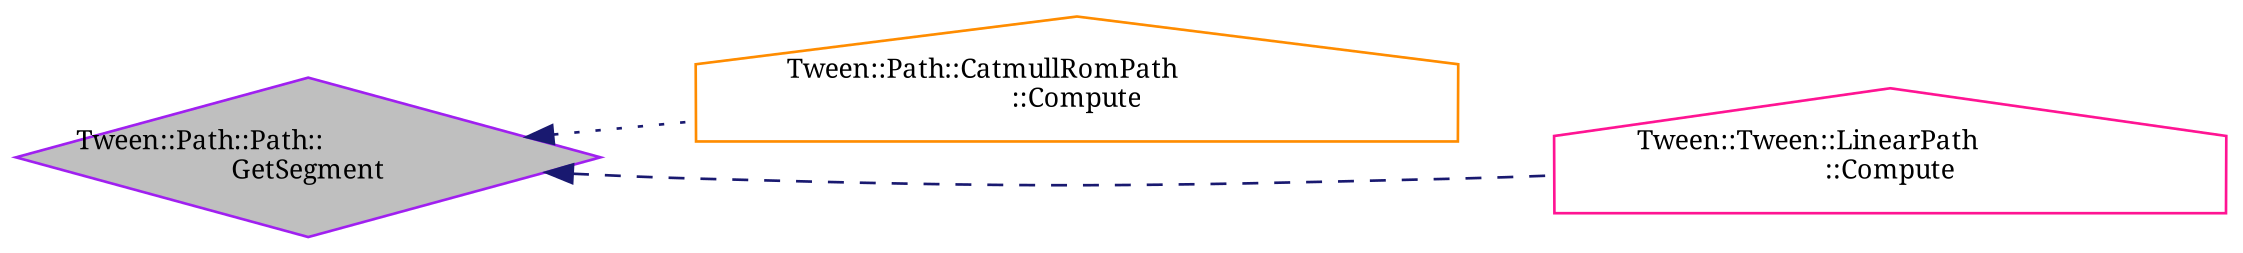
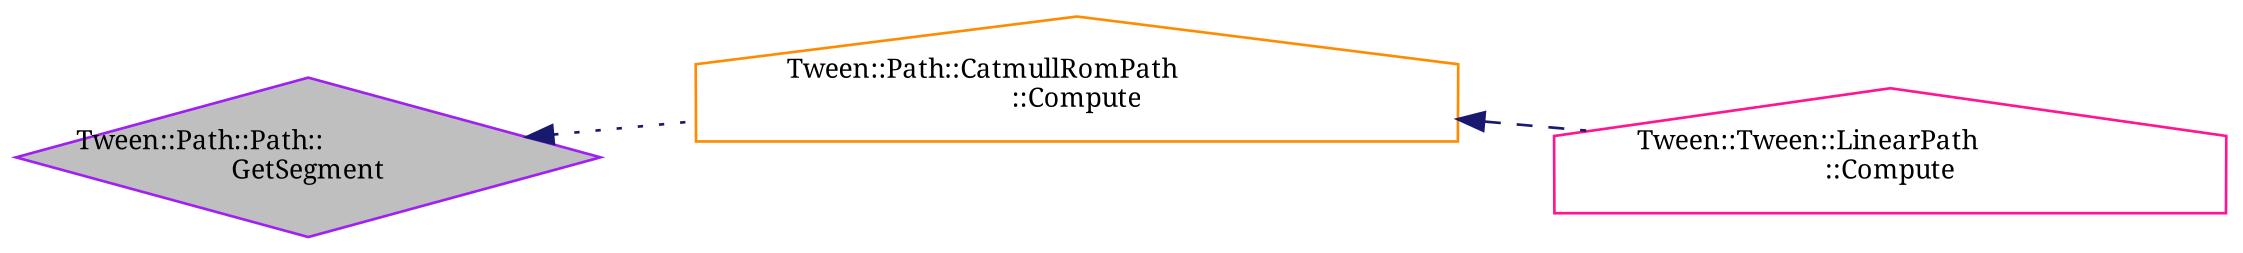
(1063, 185) -> (1536, 126)
